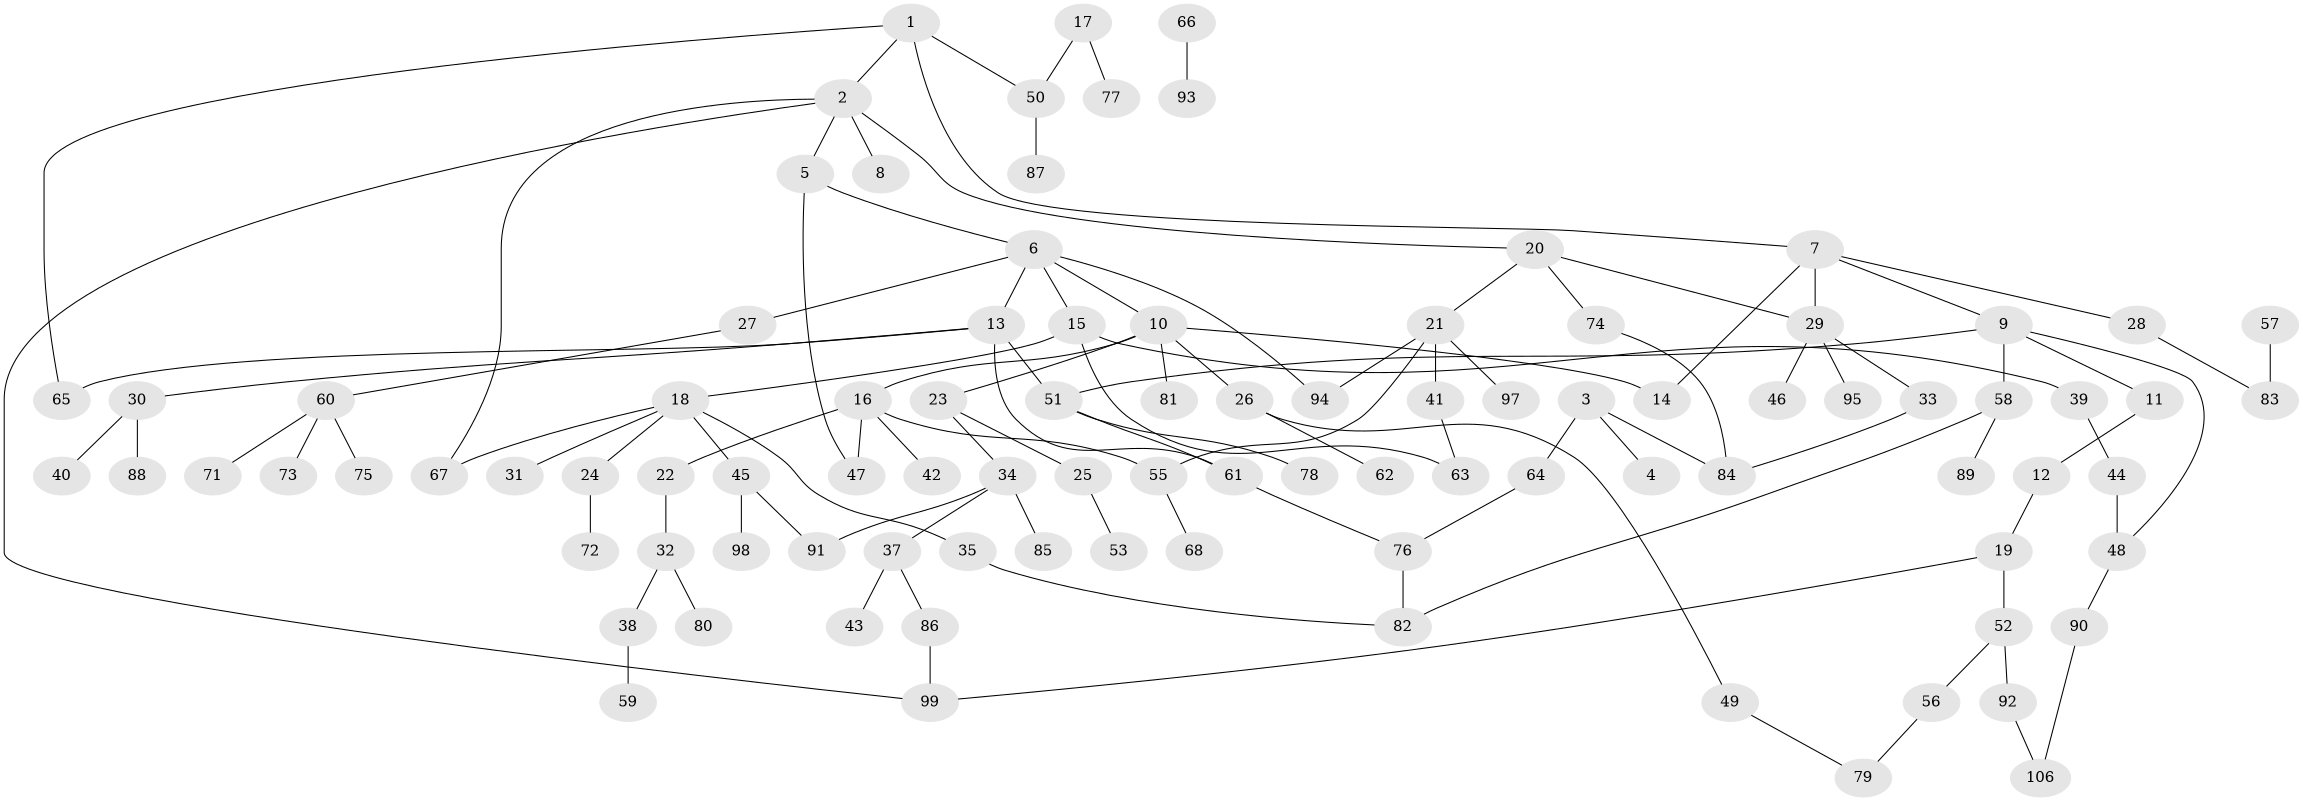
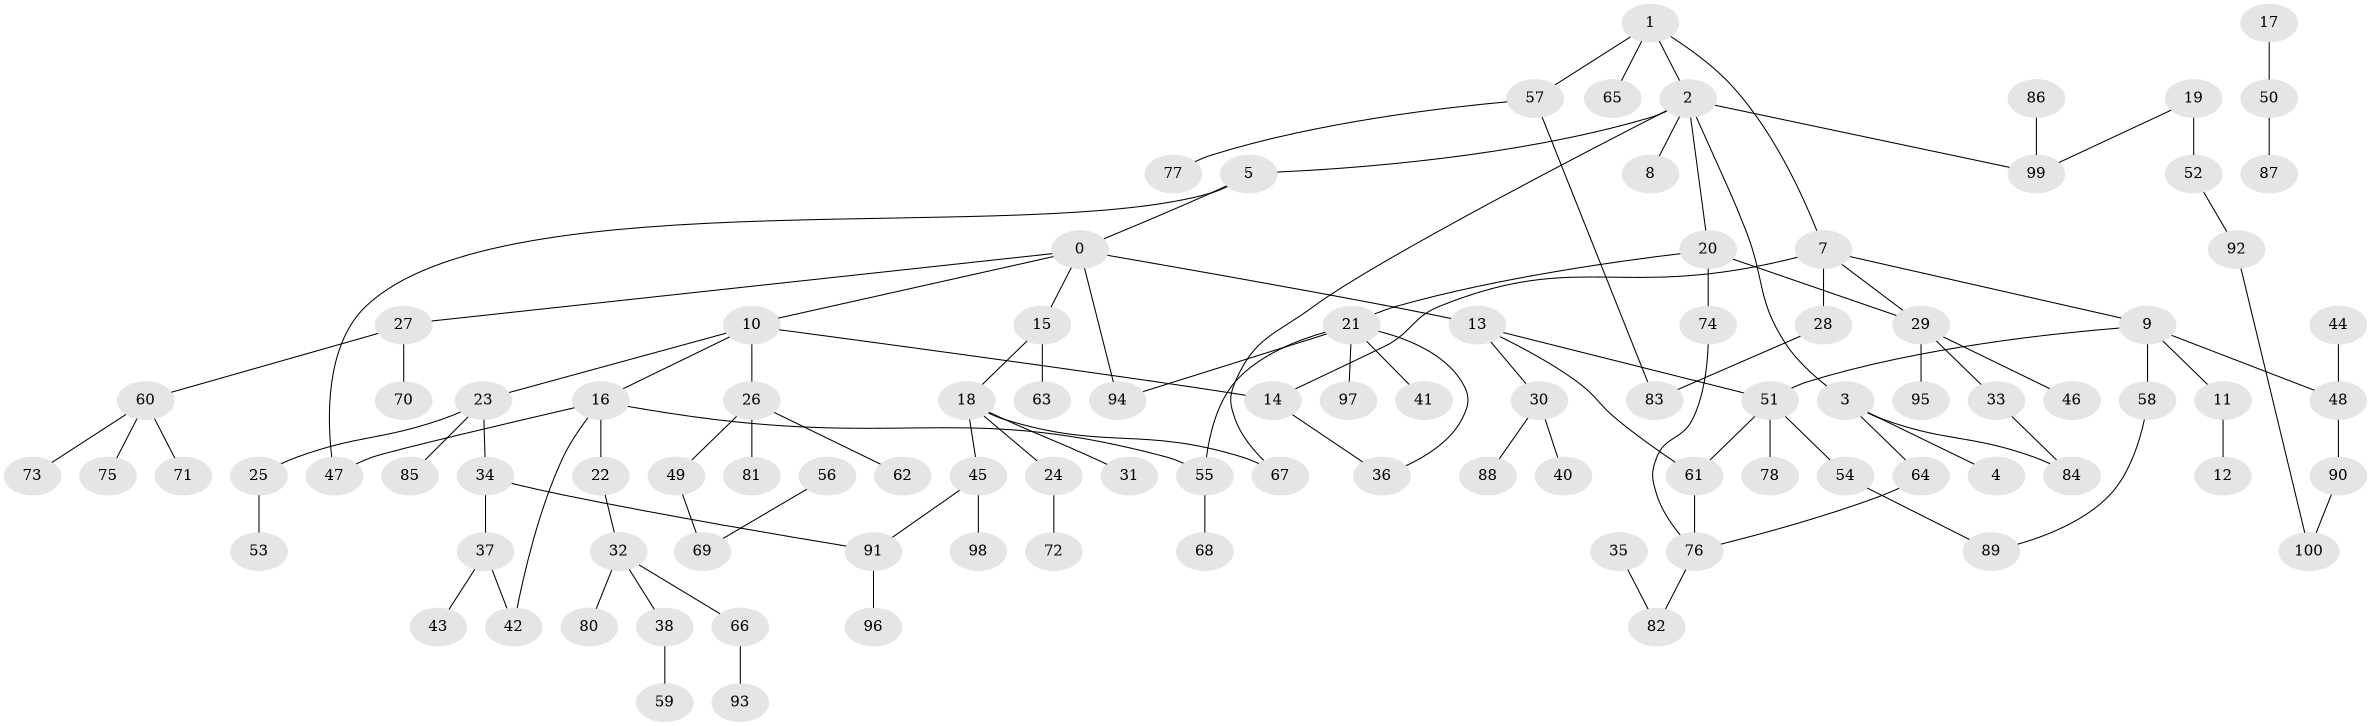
(974, 61) -> (1593, 61)
(1097, 61) -> (1349, 123)
(1034, 250) -> (1080, 250)
none -> (1755, 257)
(525, 351) -> none
(1164, 363) -> (752, 438)
(1696, 377) -> (1671, 440)
none -> (404, 401)
(2079, 401) -> none
(1448, 438) -> none
none -> (1382, 476)
none -> (1846, 476)
(815, 493) -> none
(1025, 514) -> (438, 447)
(2023, 514) -> none
(1704, 516) -> none
none -> (679, 589)
(911, 589) -> (500, 589)
none -> (873, 627)
(1968, 665) -> none
(1863, 778) -> (703, 552)
(2041, 778) -> (2309, 552)
